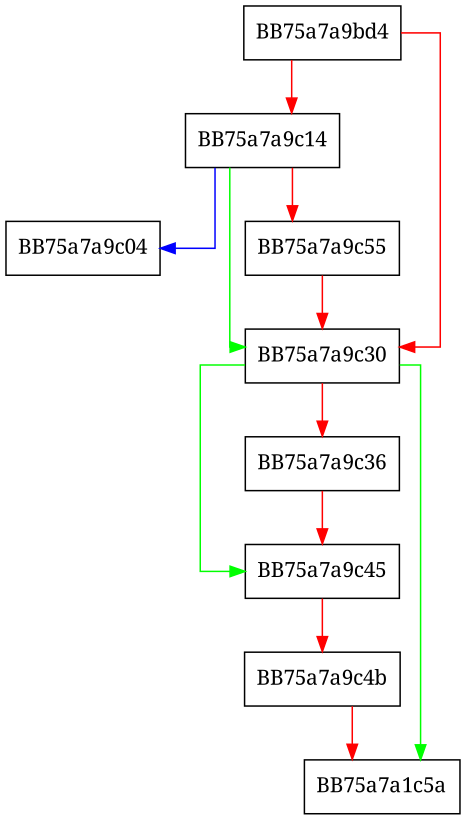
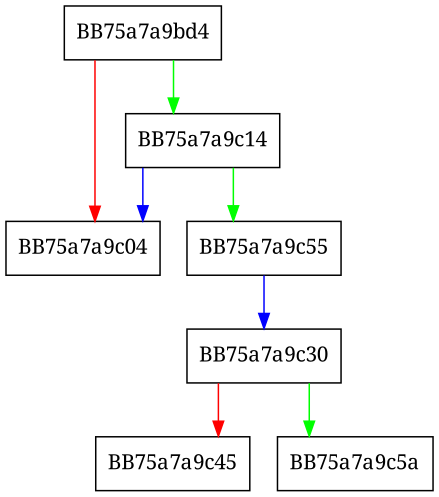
(292, 79) -> (174, 79)
(440, 183) -> (95, 133)
(292, 187) -> (233, 187)
(230, 258) -> none
(322, 294) -> (264, 294)
(200, 461) -> (218, 402)
(322, 464) -> none
(322, 679) -> none
(382, 787) -> (355, 464)
